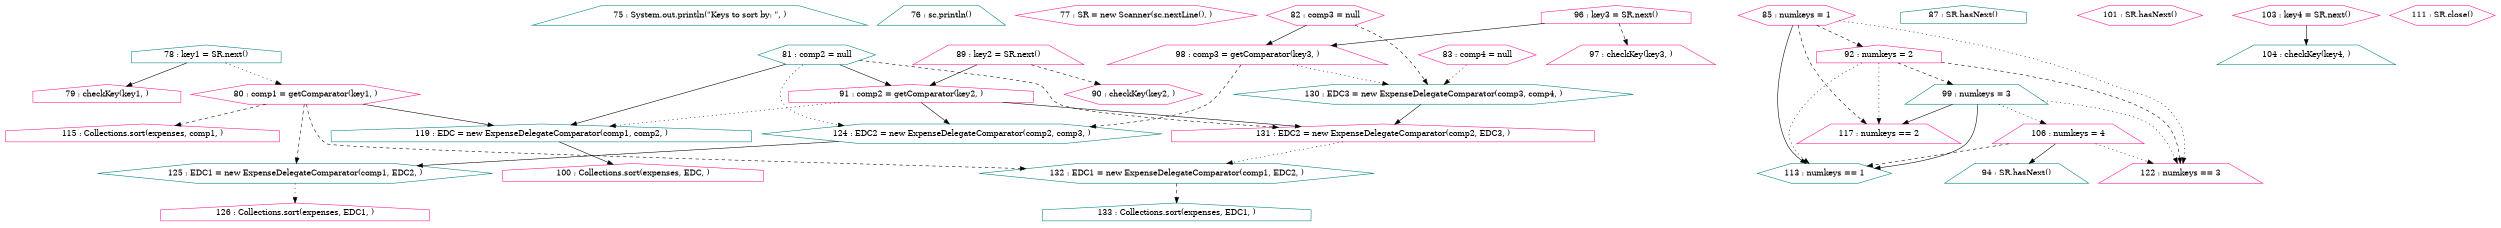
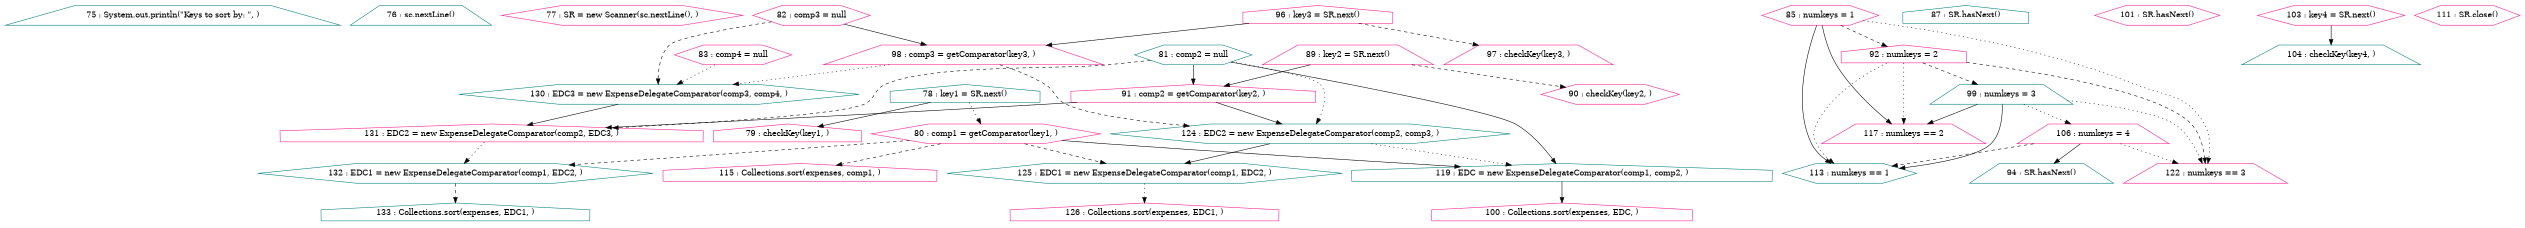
(941, 15) -> (421, 15)
(1821, 79) -> (1846, 79)
(728, 114) -> (1439, 154)
